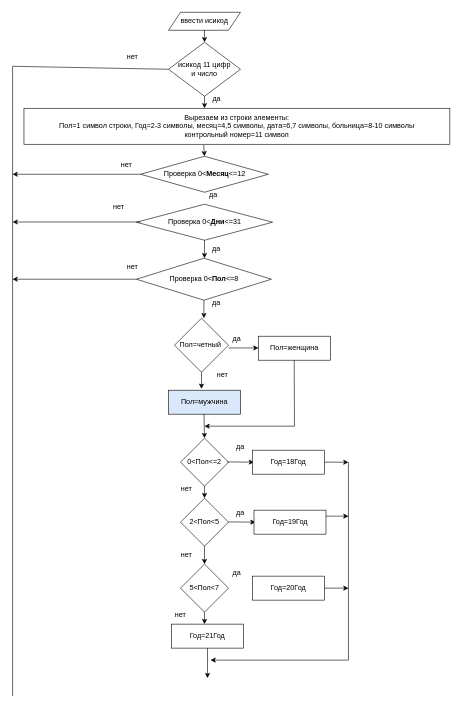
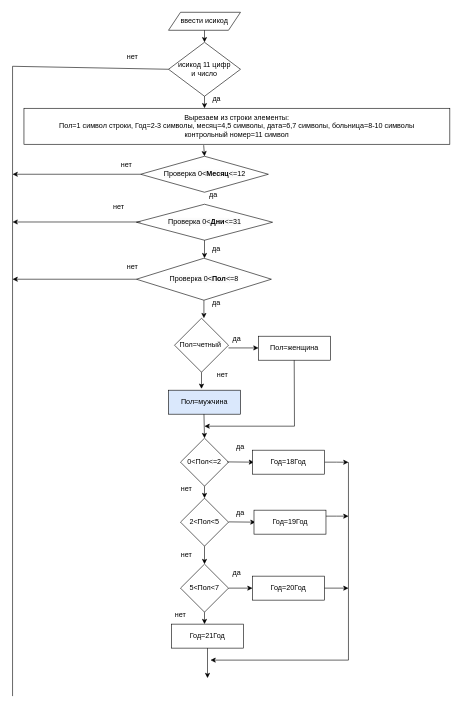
none -> (246, 588)
